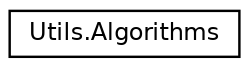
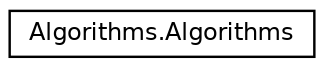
(125, 34) -> (162, 34)
